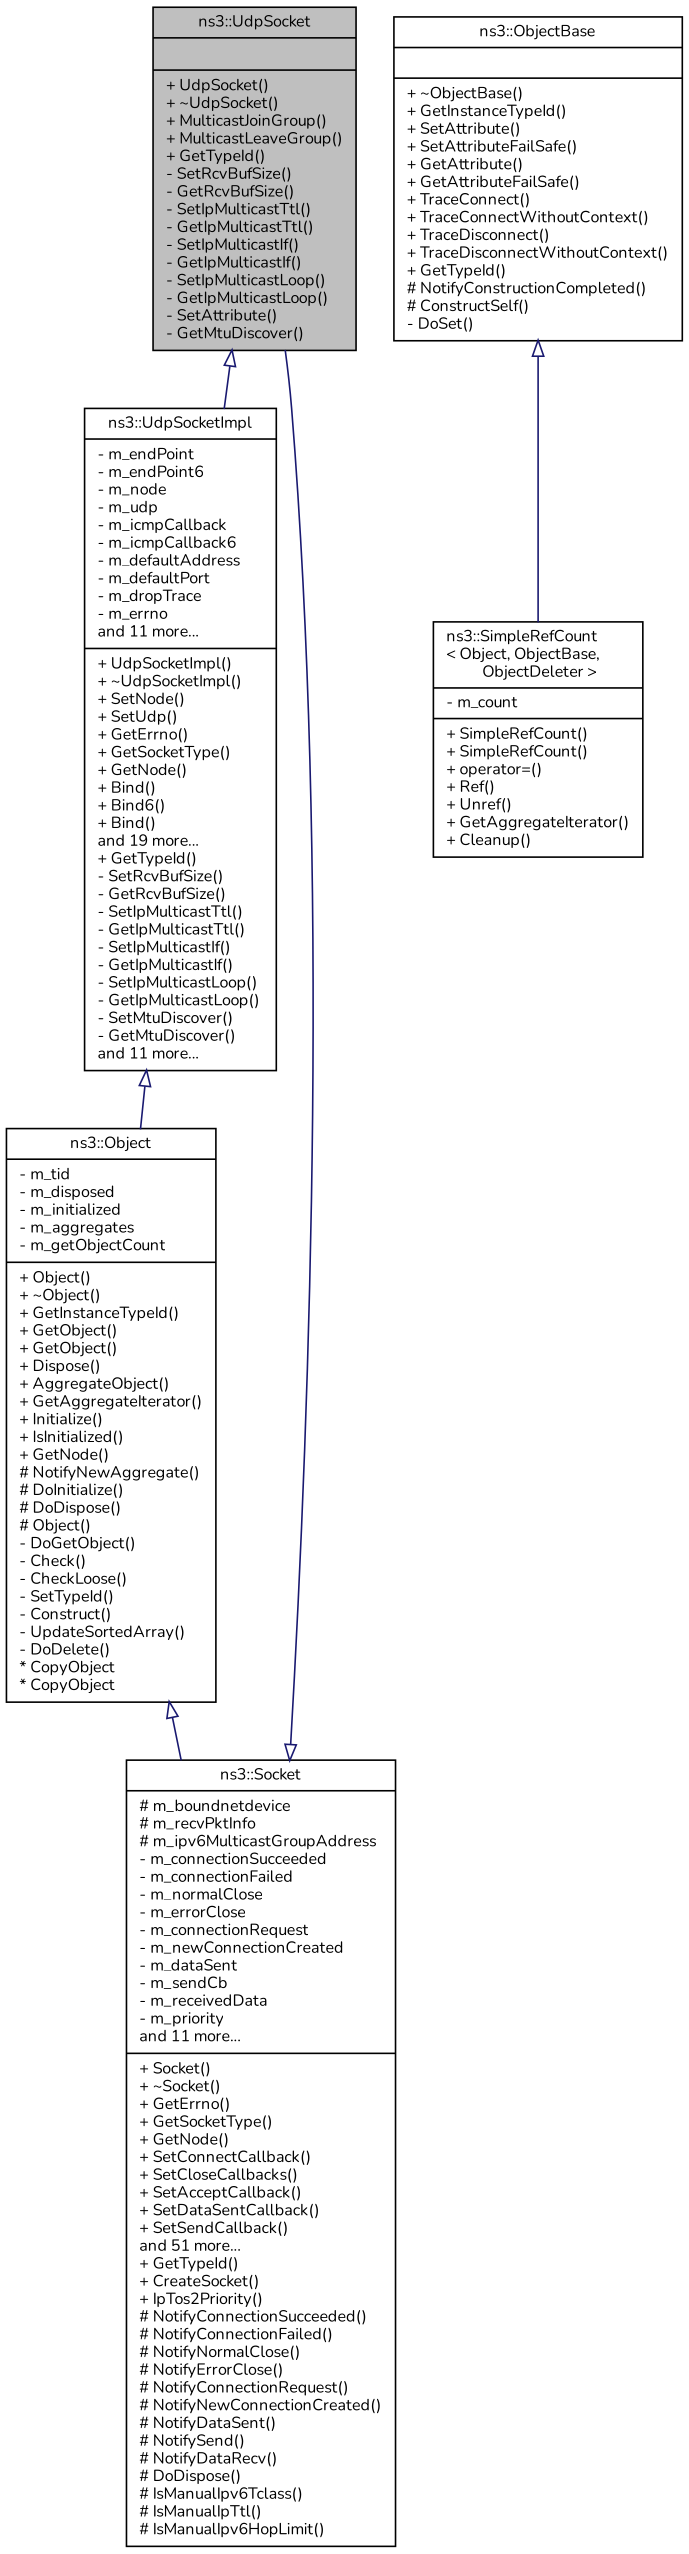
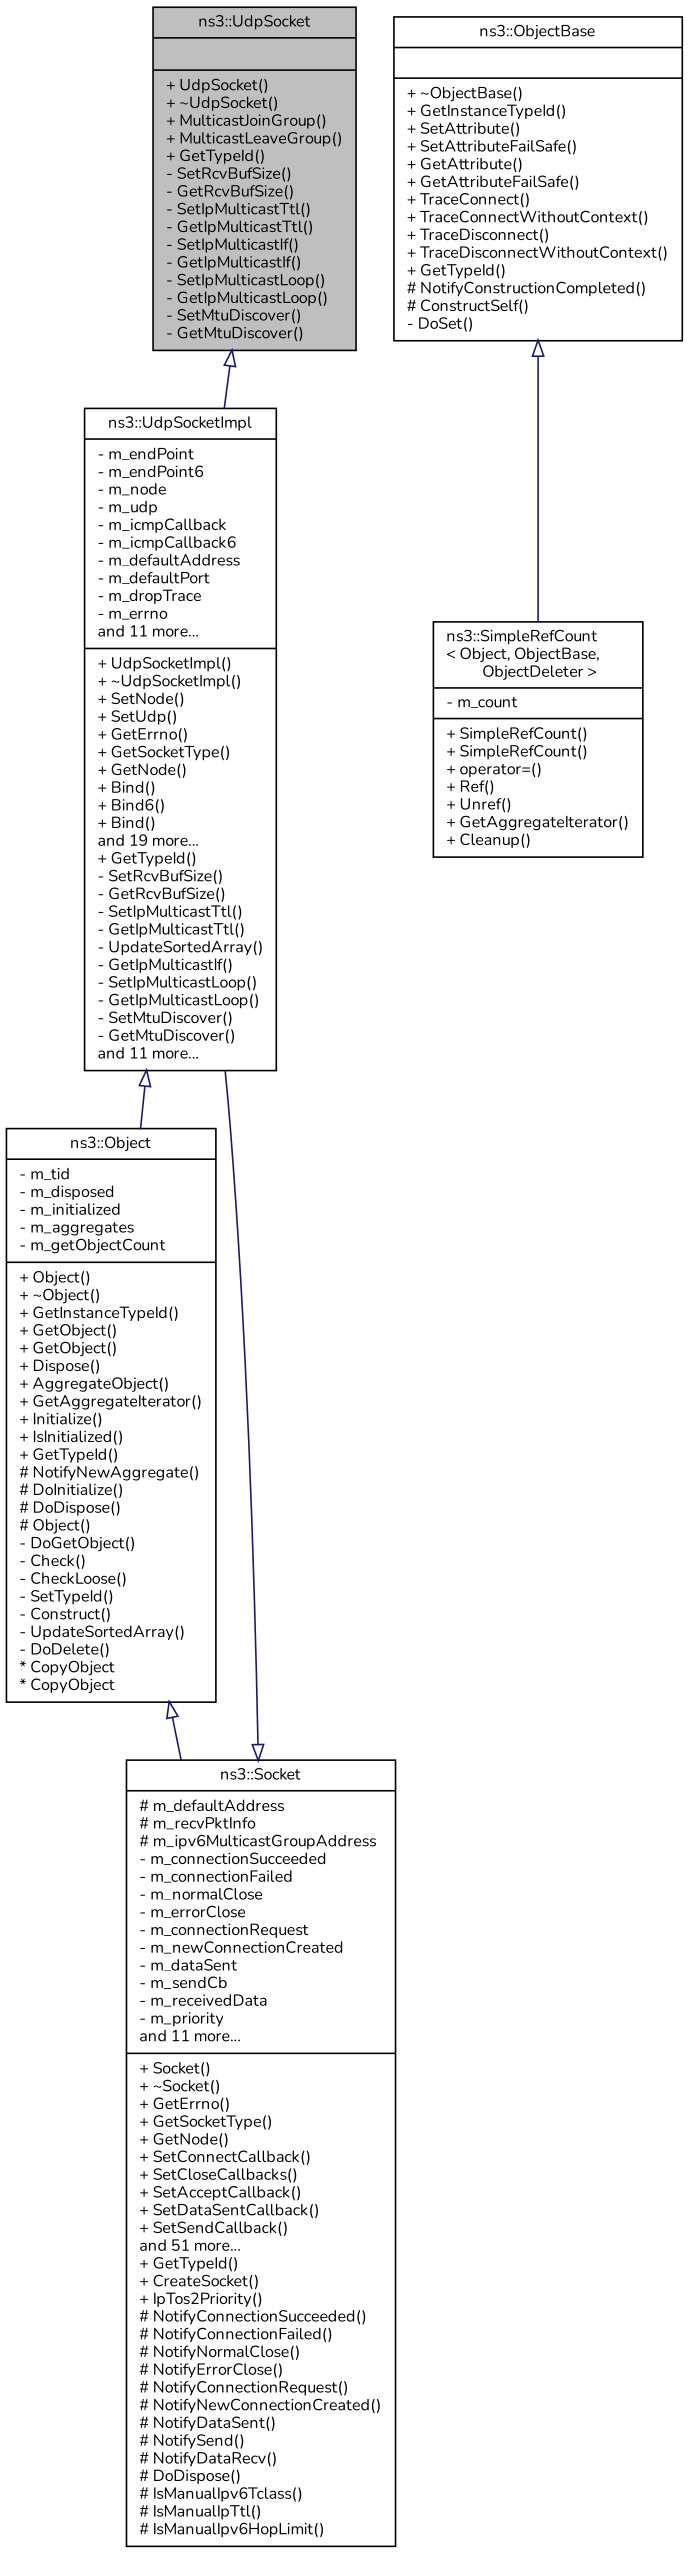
(222, 316) -> (234, 316)
(164, 947) -> (180, 947)
(313, 1047) -> (247, 1407)
(64, 1455) -> (69, 1455)
(215, 1806) -> (213, 1806)
